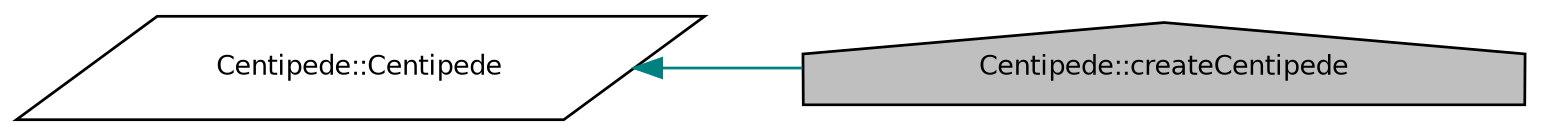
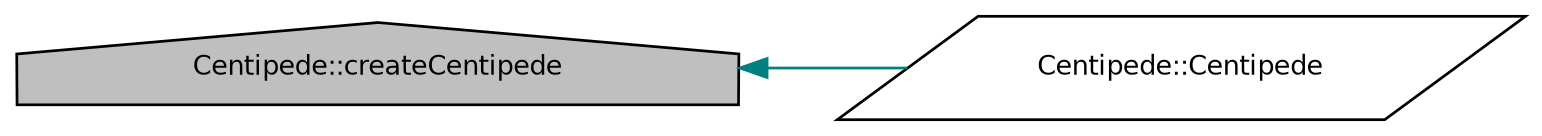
(733, 68) -> (837, 68)
